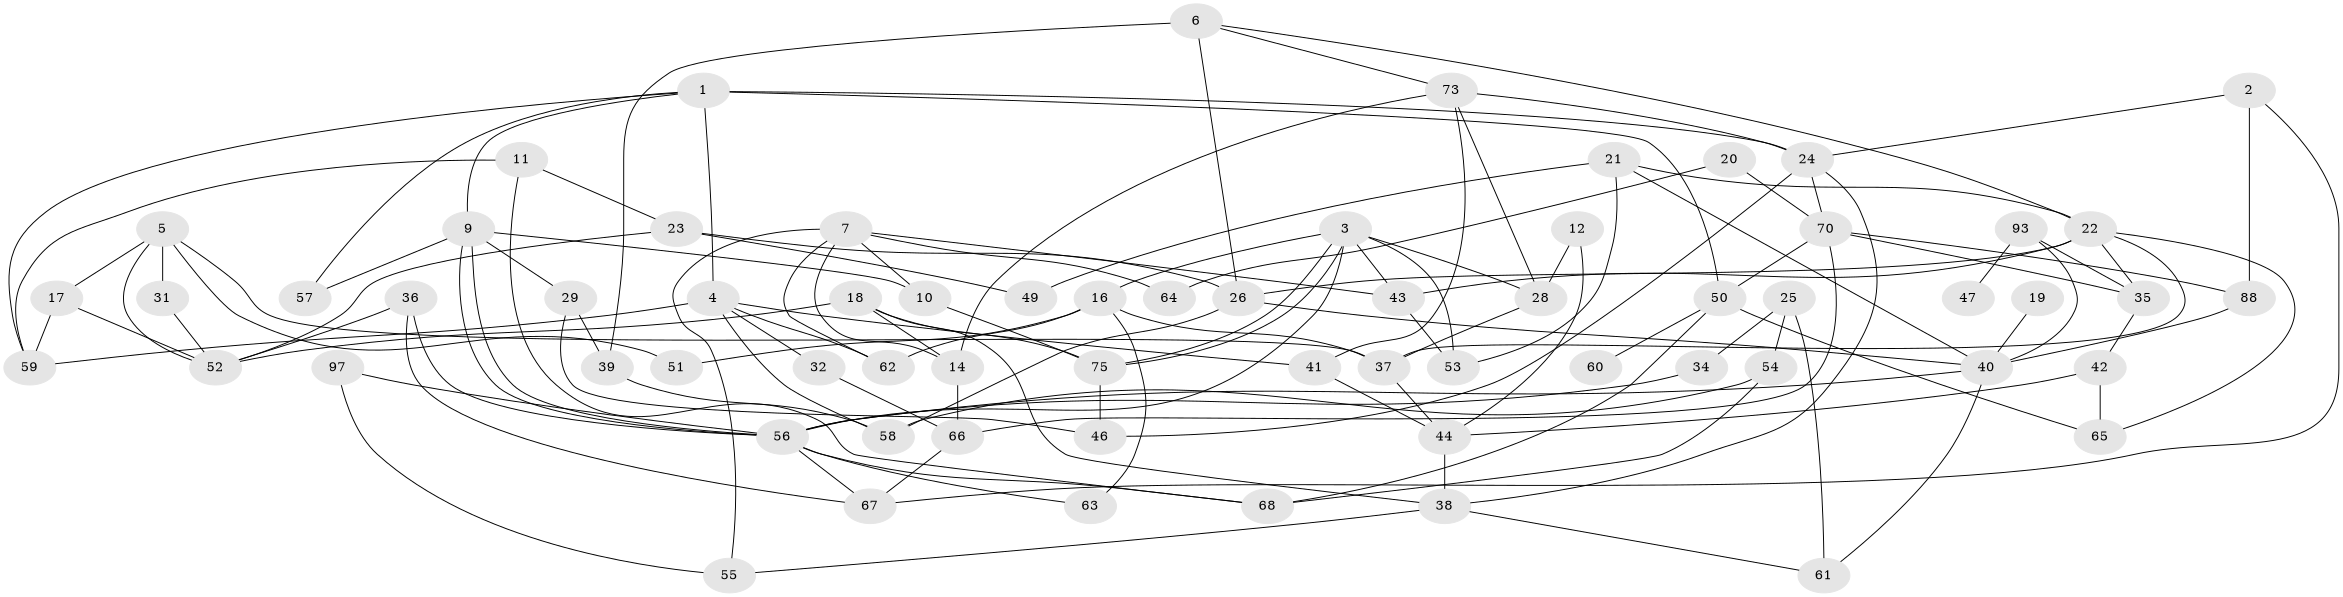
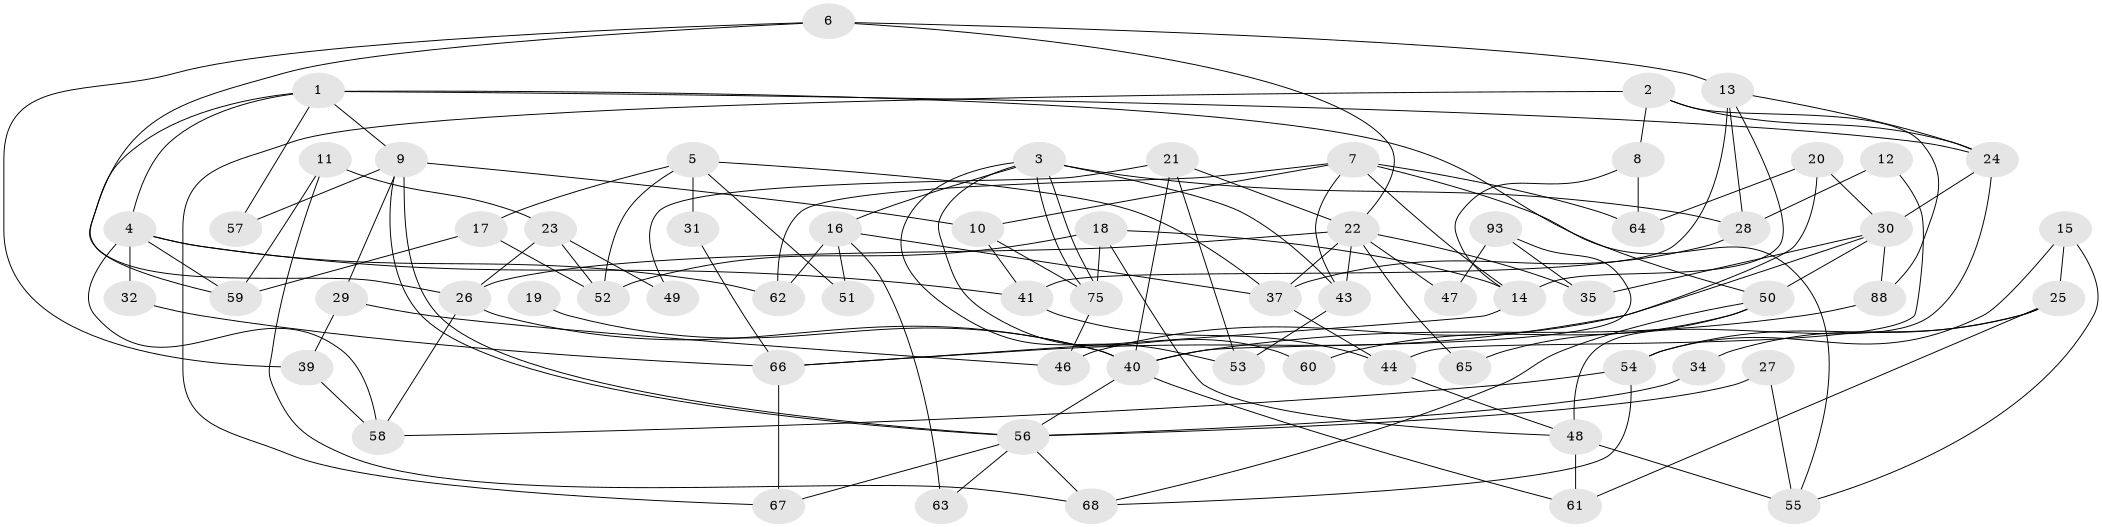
(1451, 90) -> (1728, 90)
none -> (1638, 160)
(1826, 229) -> (1886, 229)
none -> (2066, 229)
none -> (1002, 264)
none -> (1402, 264)
(411, 298) -> none
(189, 333) -> (734, 299)
(338, 368) -> (1768, 368)
(2100, 368) -> none
(1490, 384) -> (1482, 335)
(1110, 409) -> (1011, 325)
(1445, 506) -> (1576, 437)
